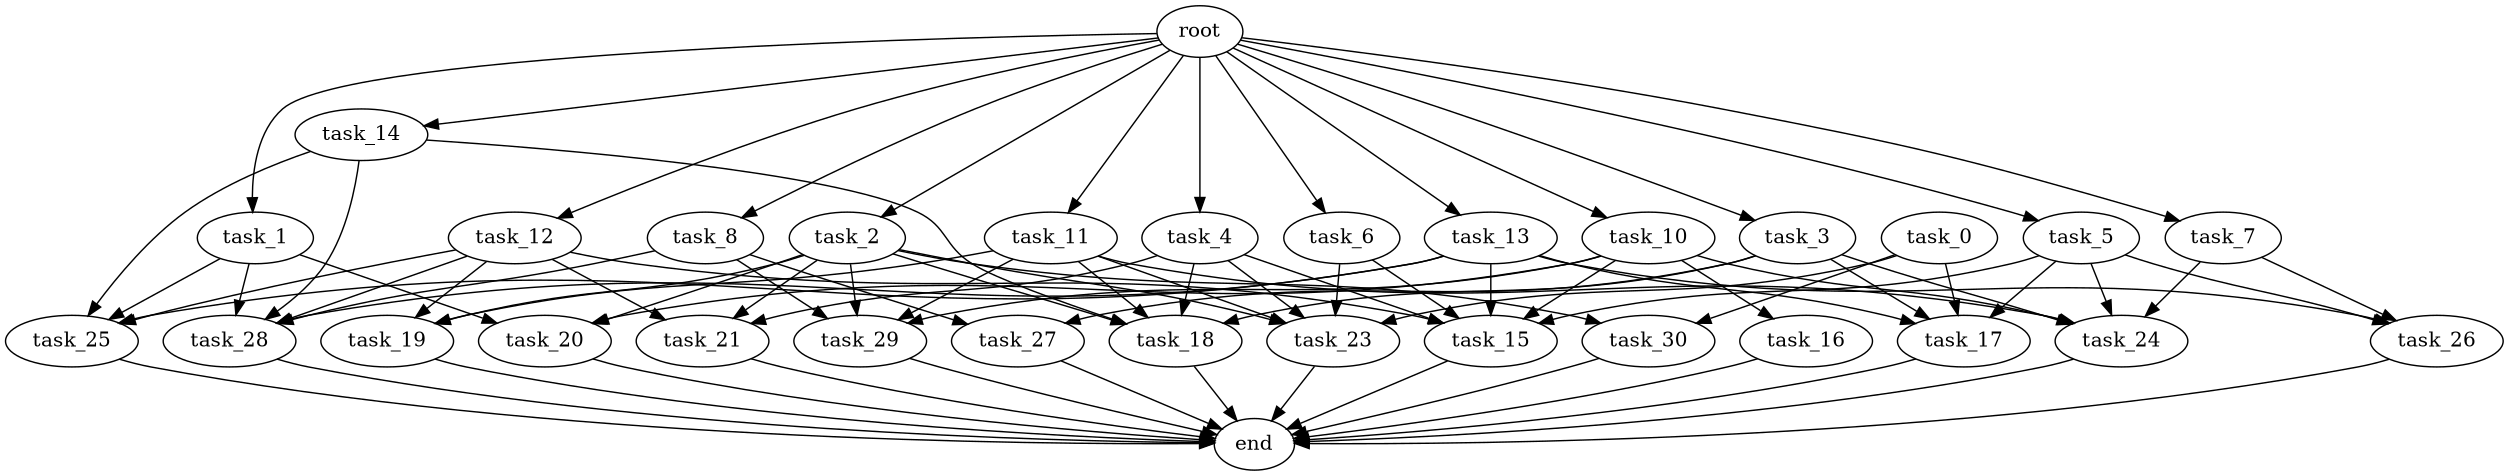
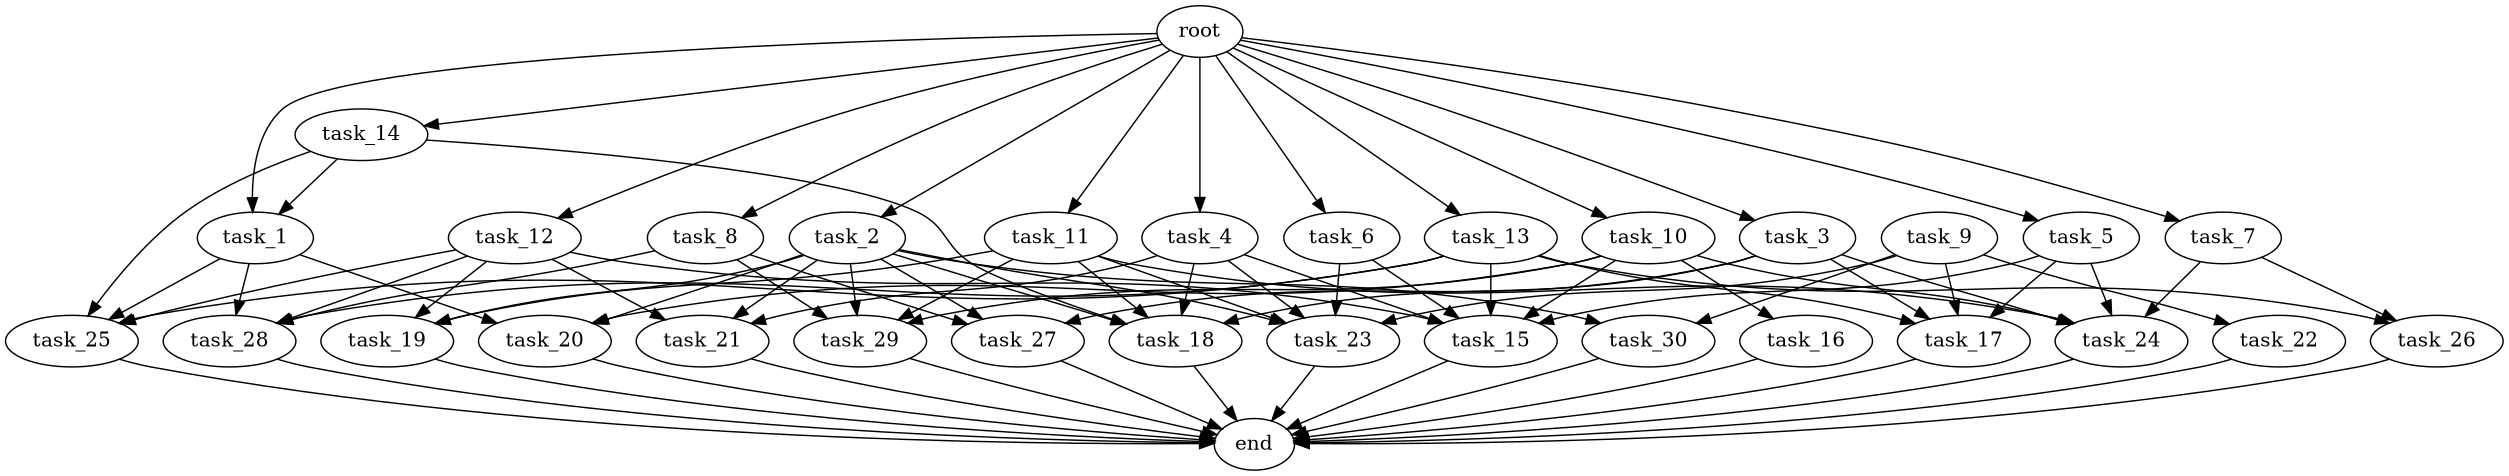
(1939, 238) -> (1939, 238)
(336, 246) -> (314, 181)
none -> (926, 285)
(2249, 289) -> none
none -> (2279, 341)
